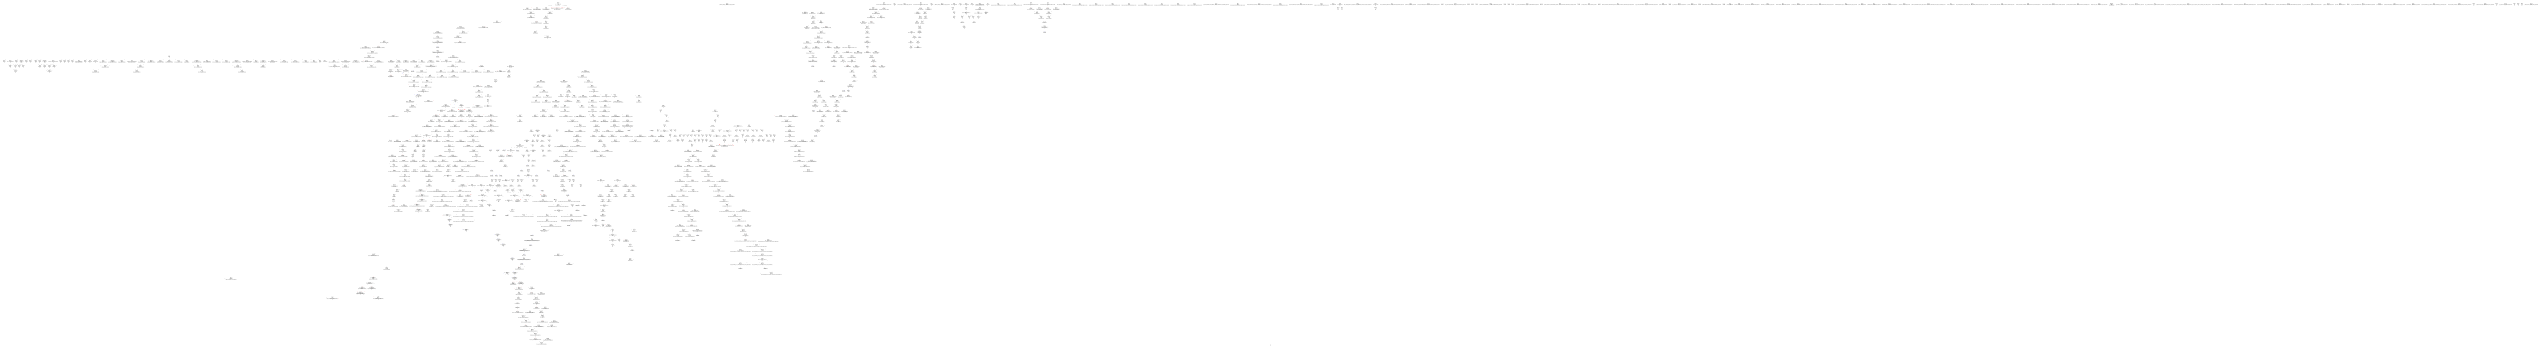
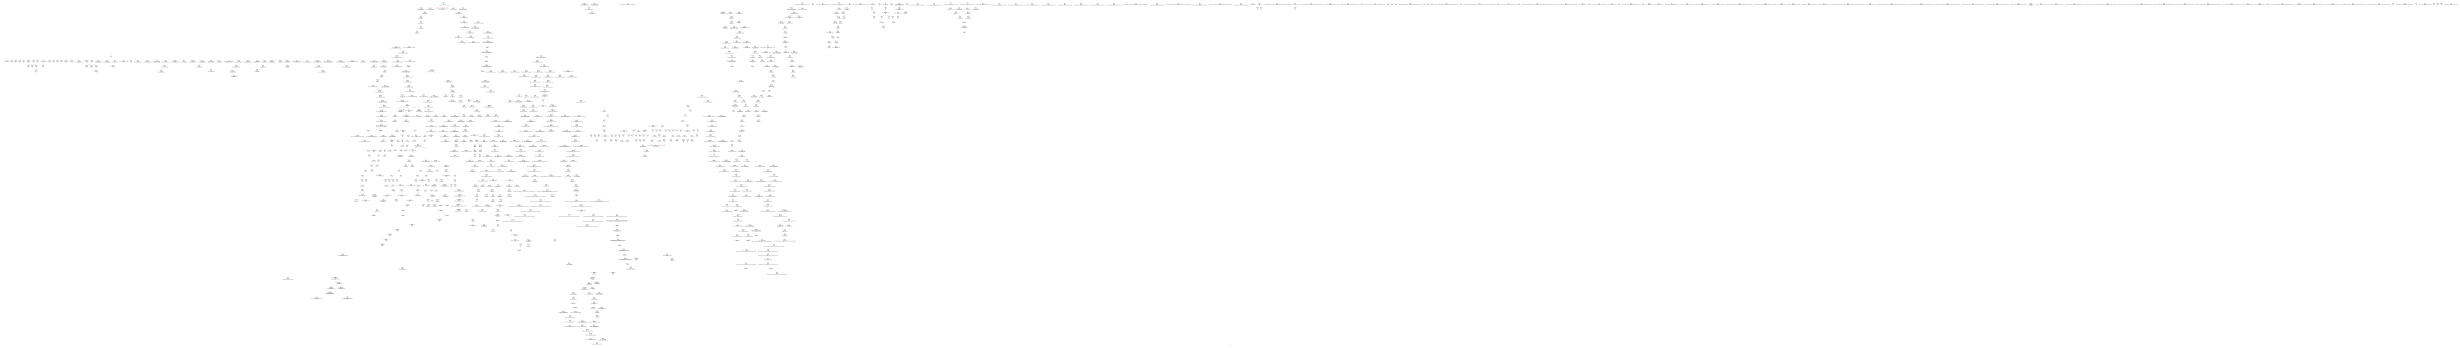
(178, 61) -> none
